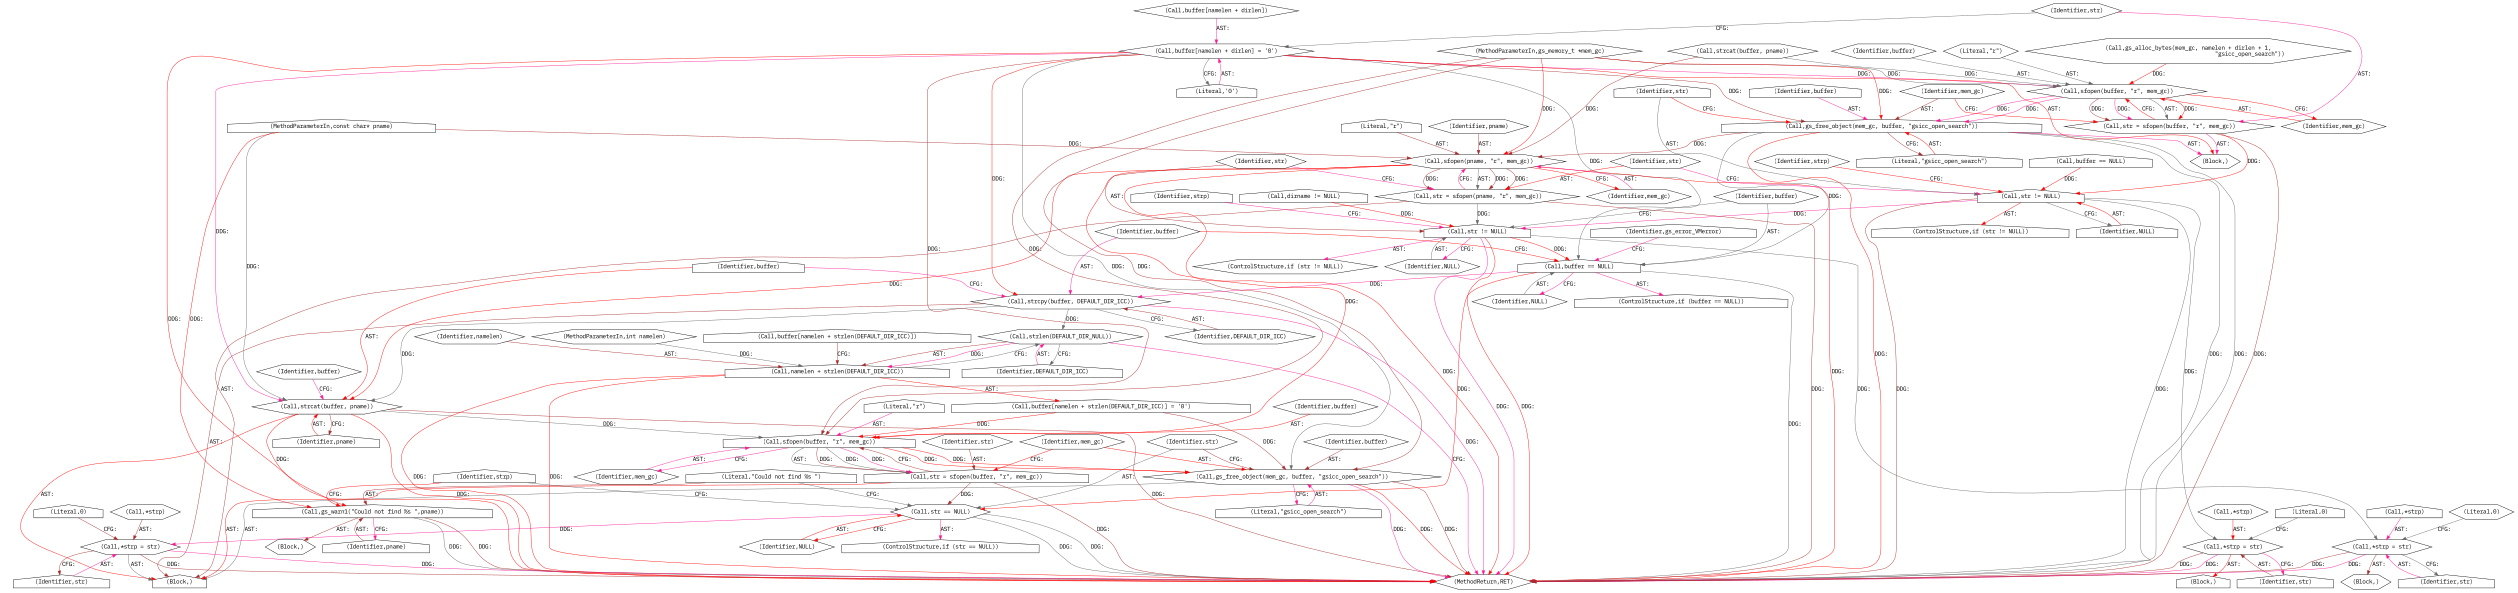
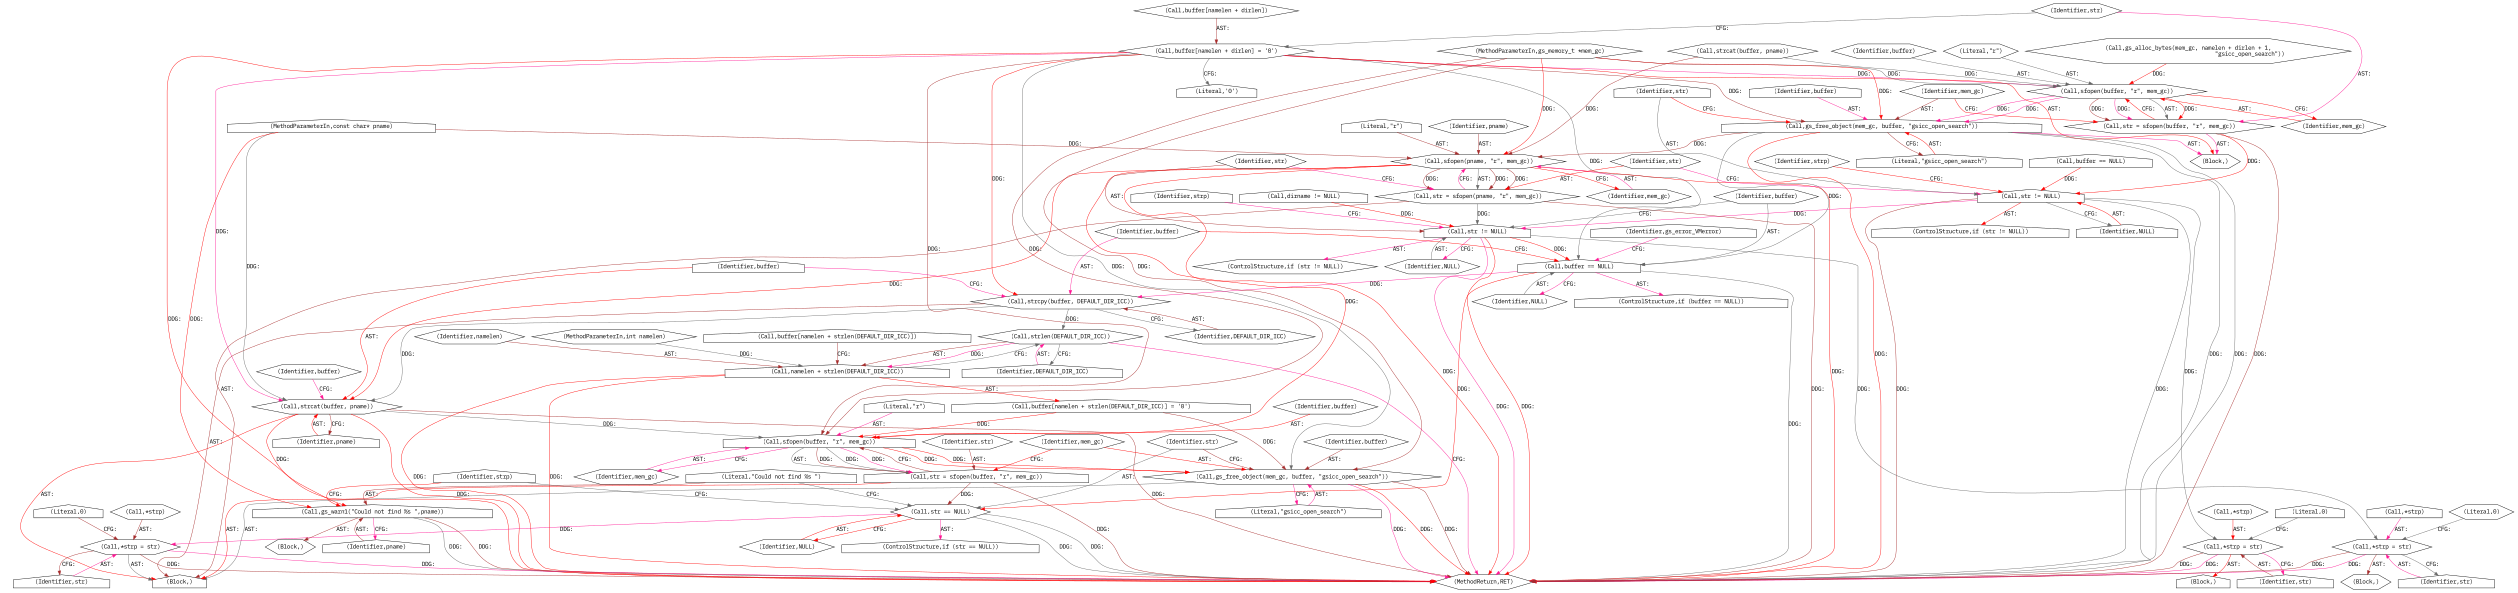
(1216, 29) -> (1216, 29)
(1221, 74) -> none
(1060, 337) -> (1060, 337)
(1382, 362) -> none
